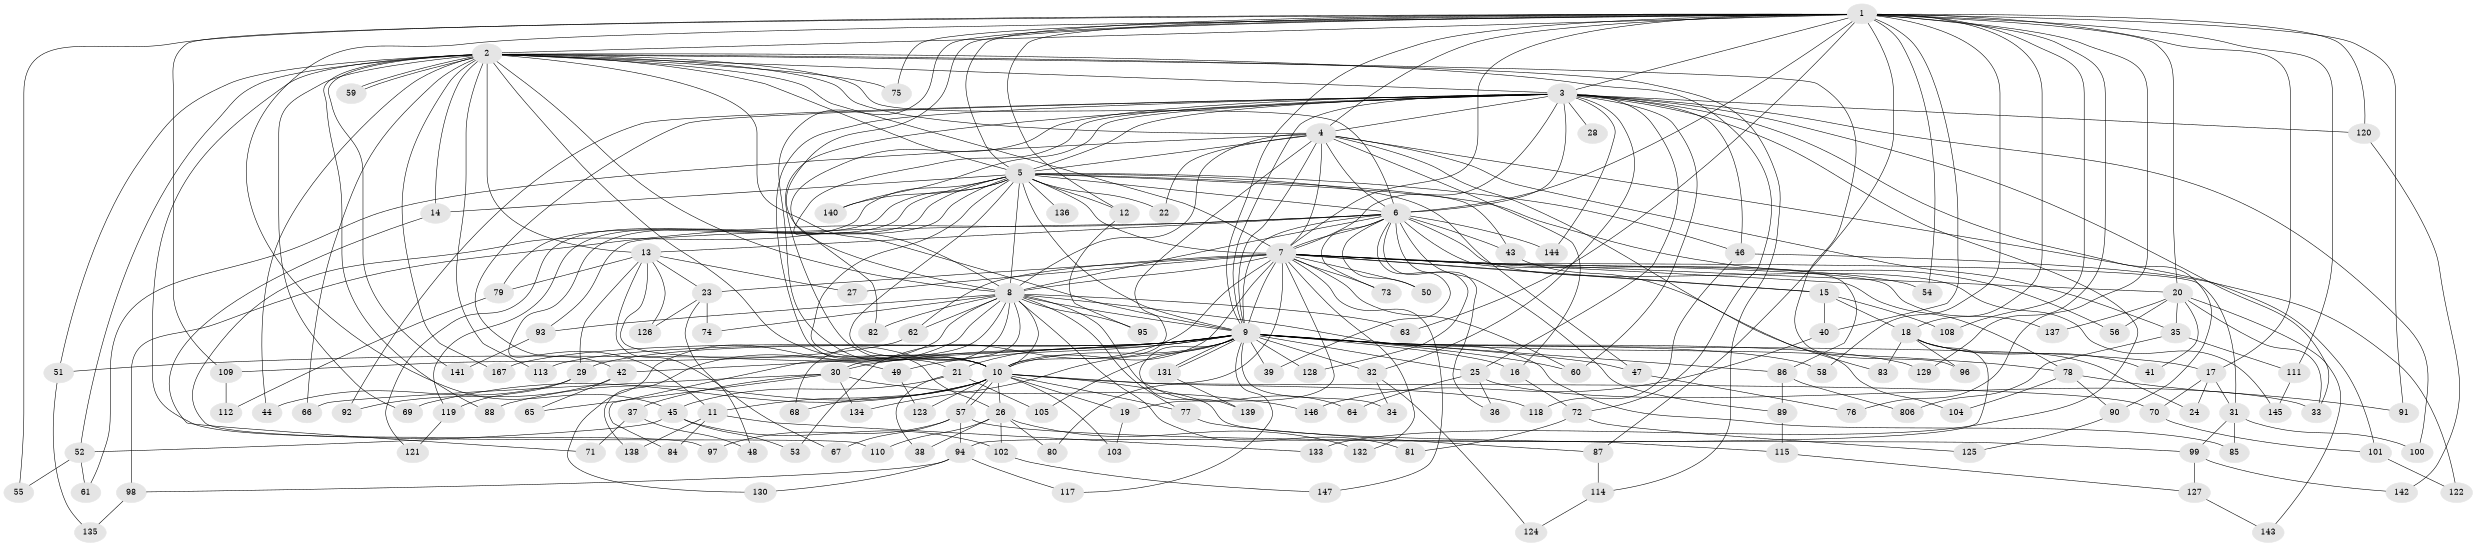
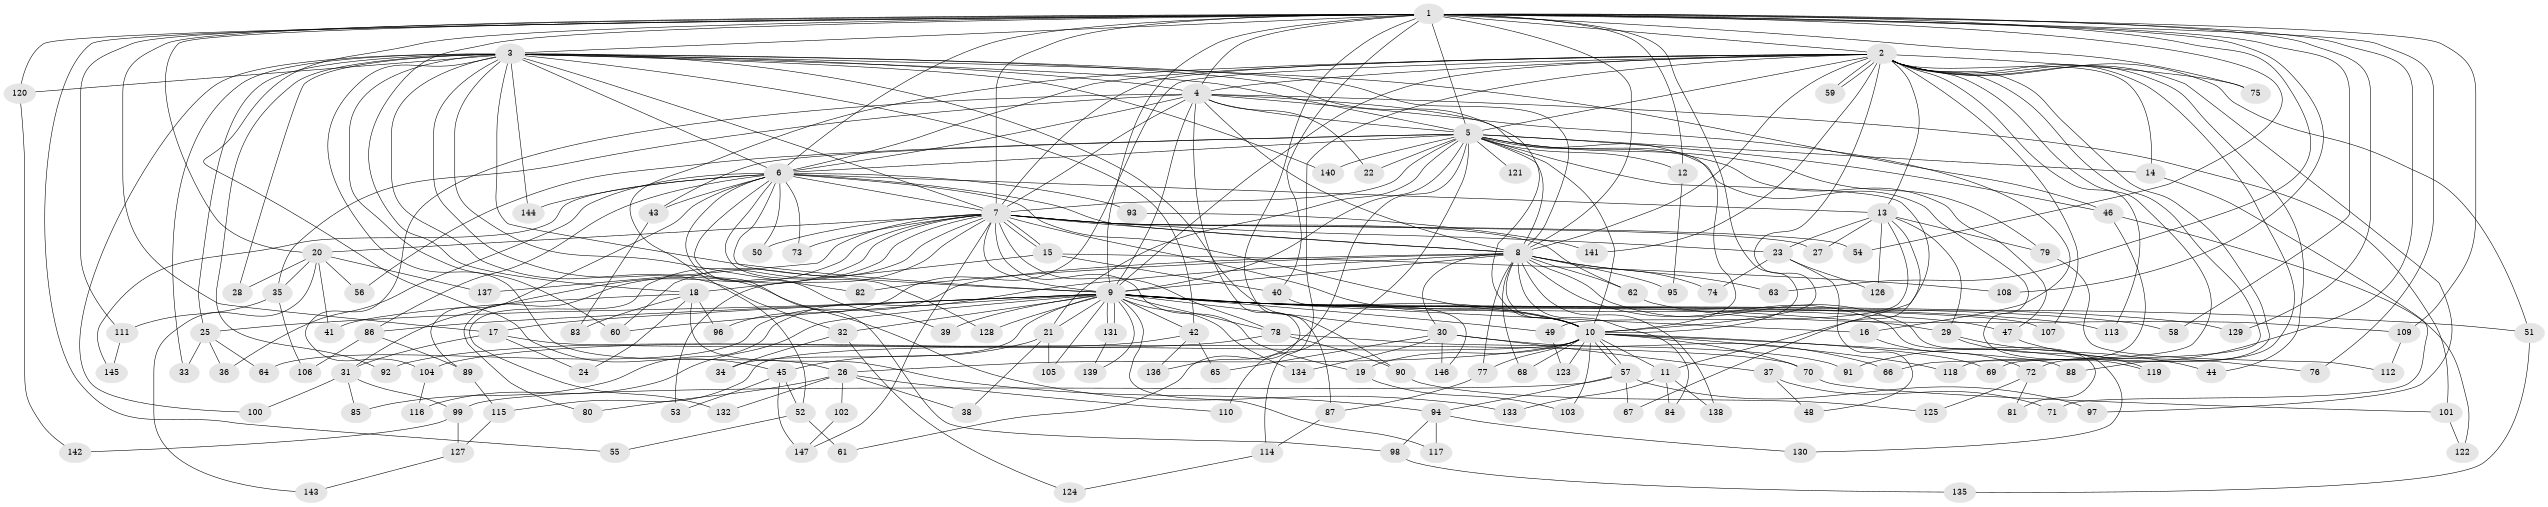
(1025, 74) -> none
none -> (1185, 246)
(775, 311) -> none
(2269, 346) -> (277, 273)
none -> (1174, 353)
(499, 373) -> (2049, 333)
none -> (417, 413)
(1907, 413) -> (305, 373)
(431, 433) -> none
(837, 433) -> (779, 414)
